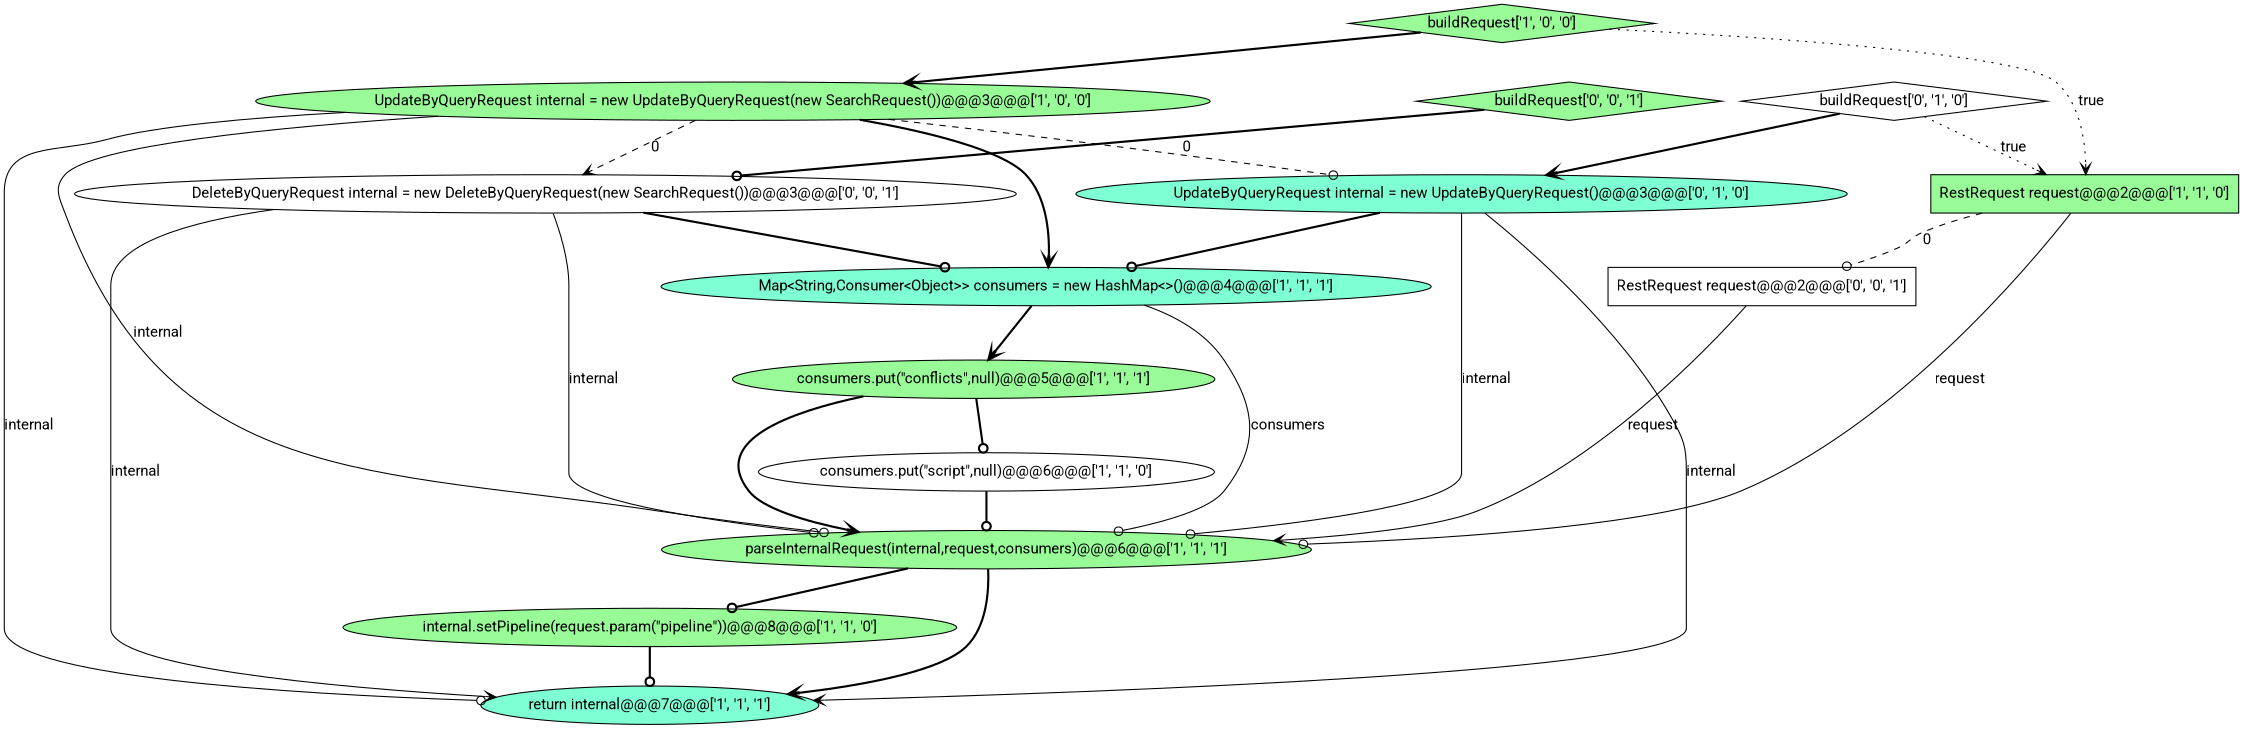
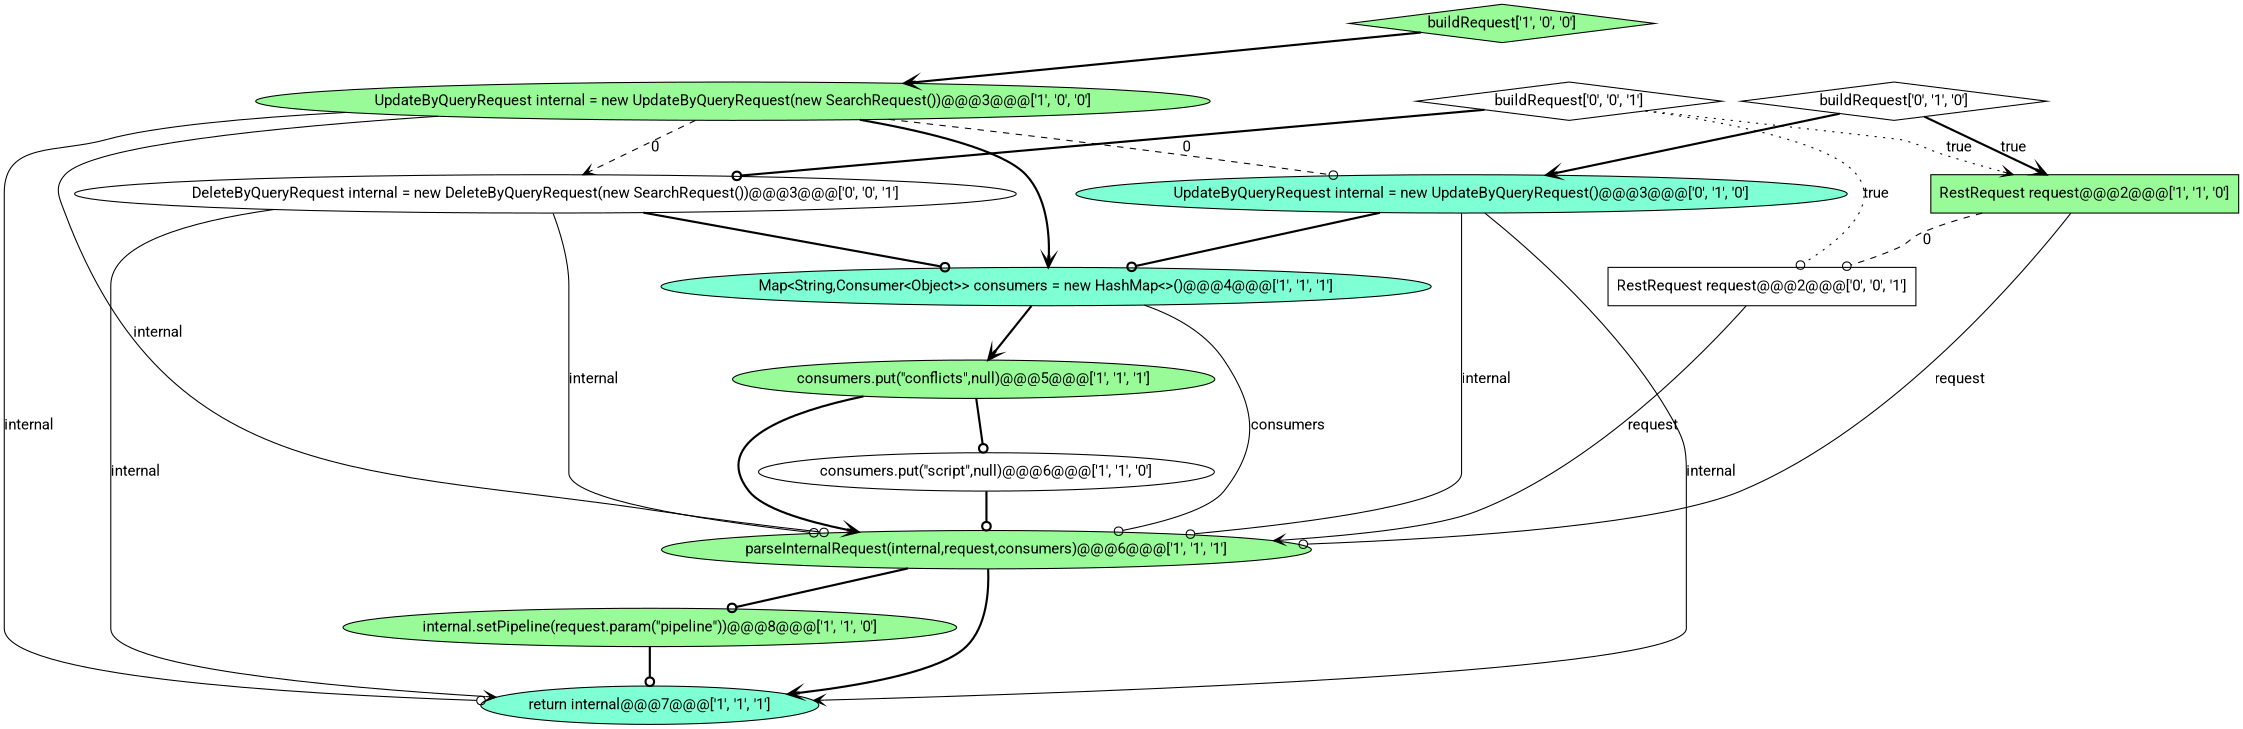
(1879, 48) -> (1826, 131)
(1569, 101) -> (1569, 101)
(1981, 143) -> (1981, 143)
none -> (1811, 147)
